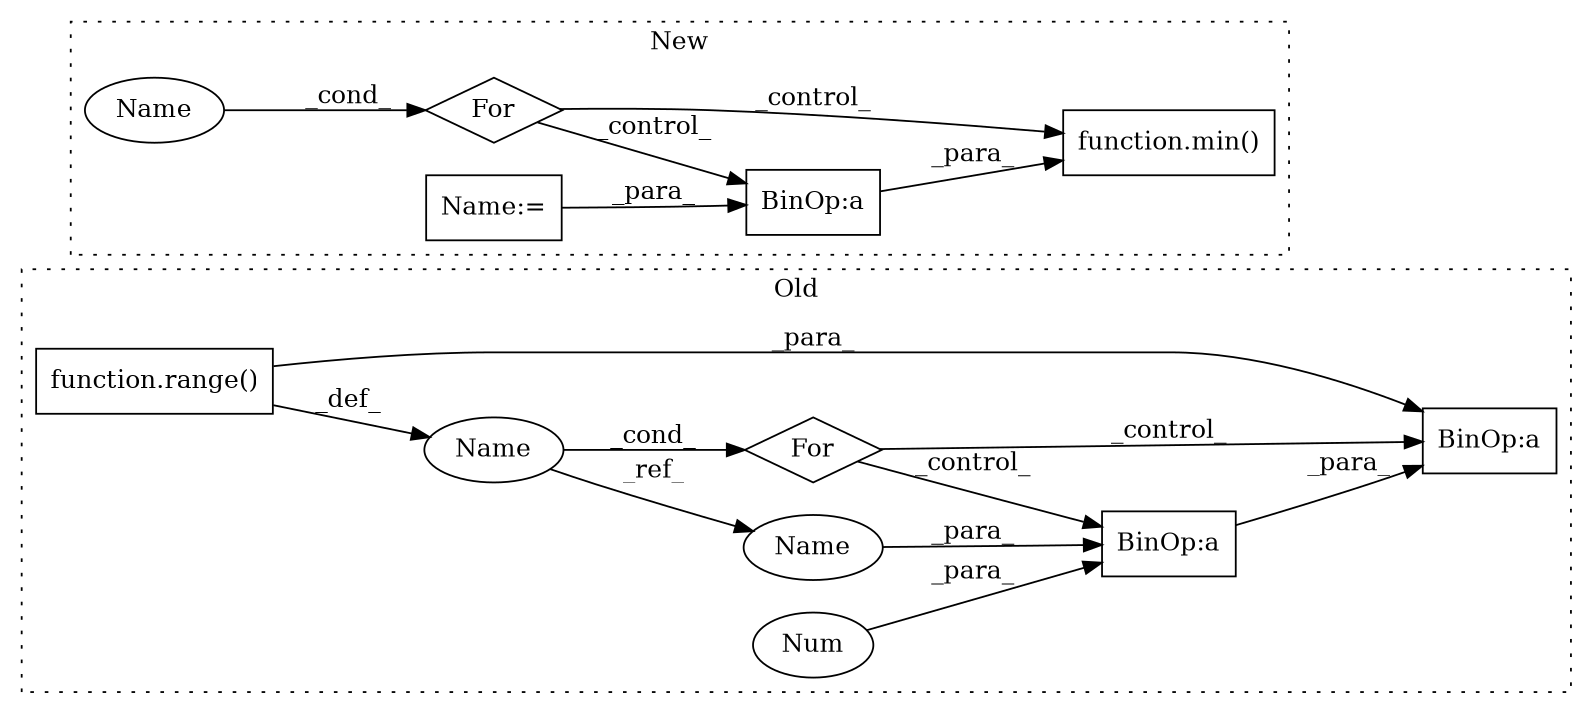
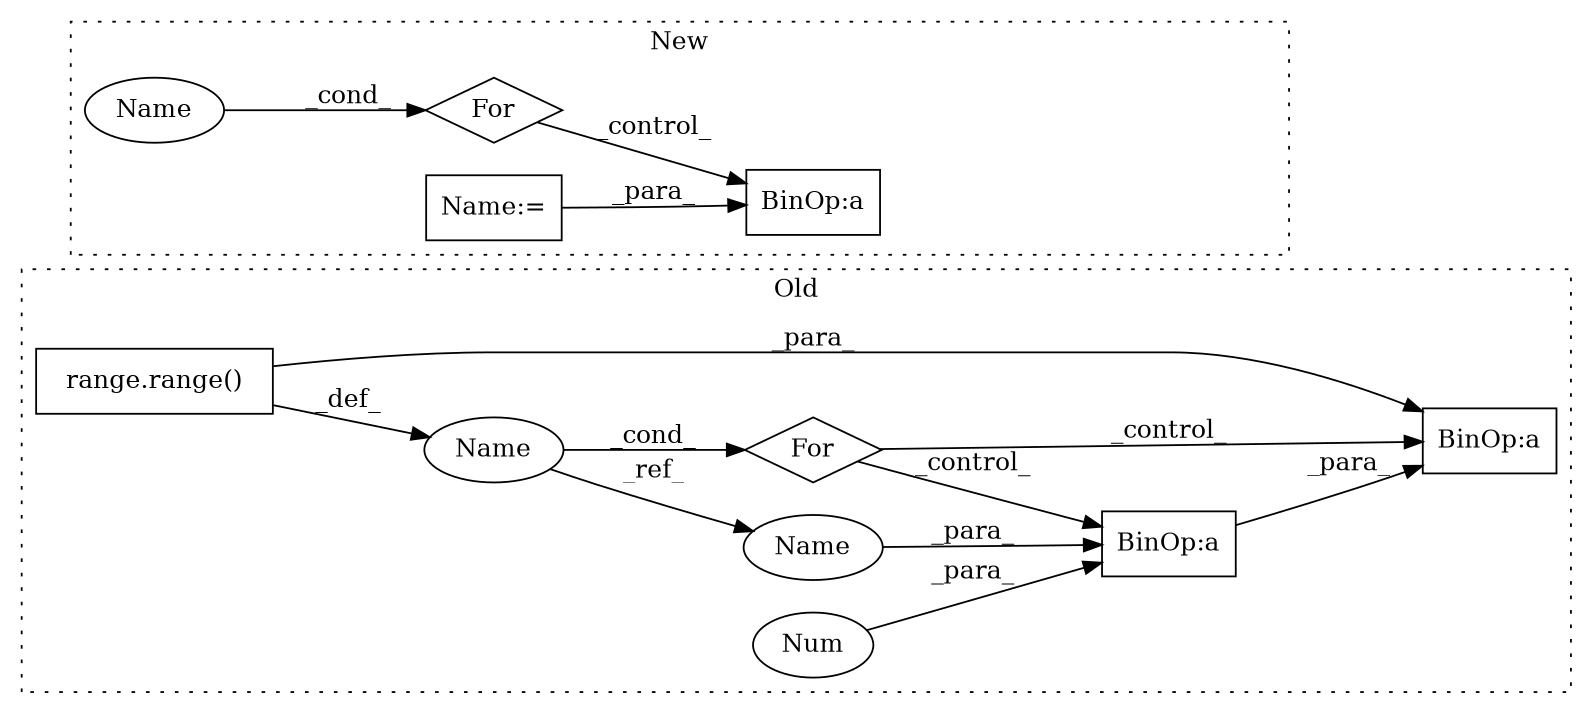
(1169, 143) -> none
(154, 381) -> (154, 381)
